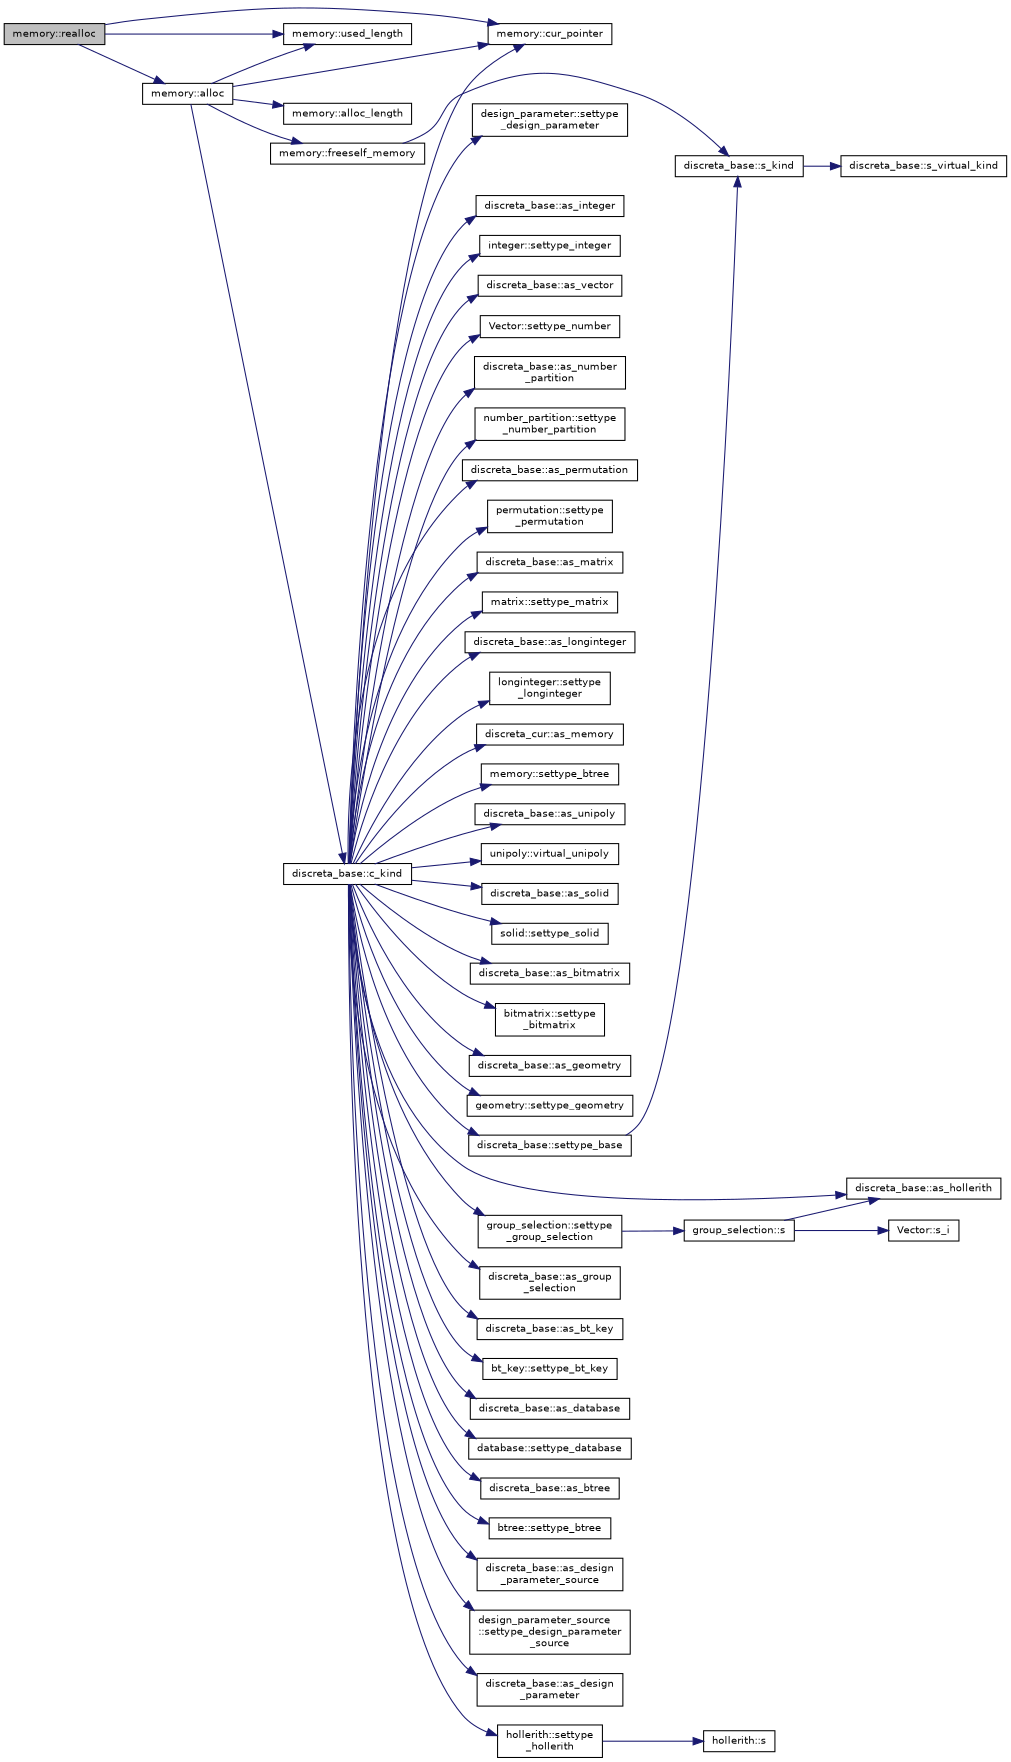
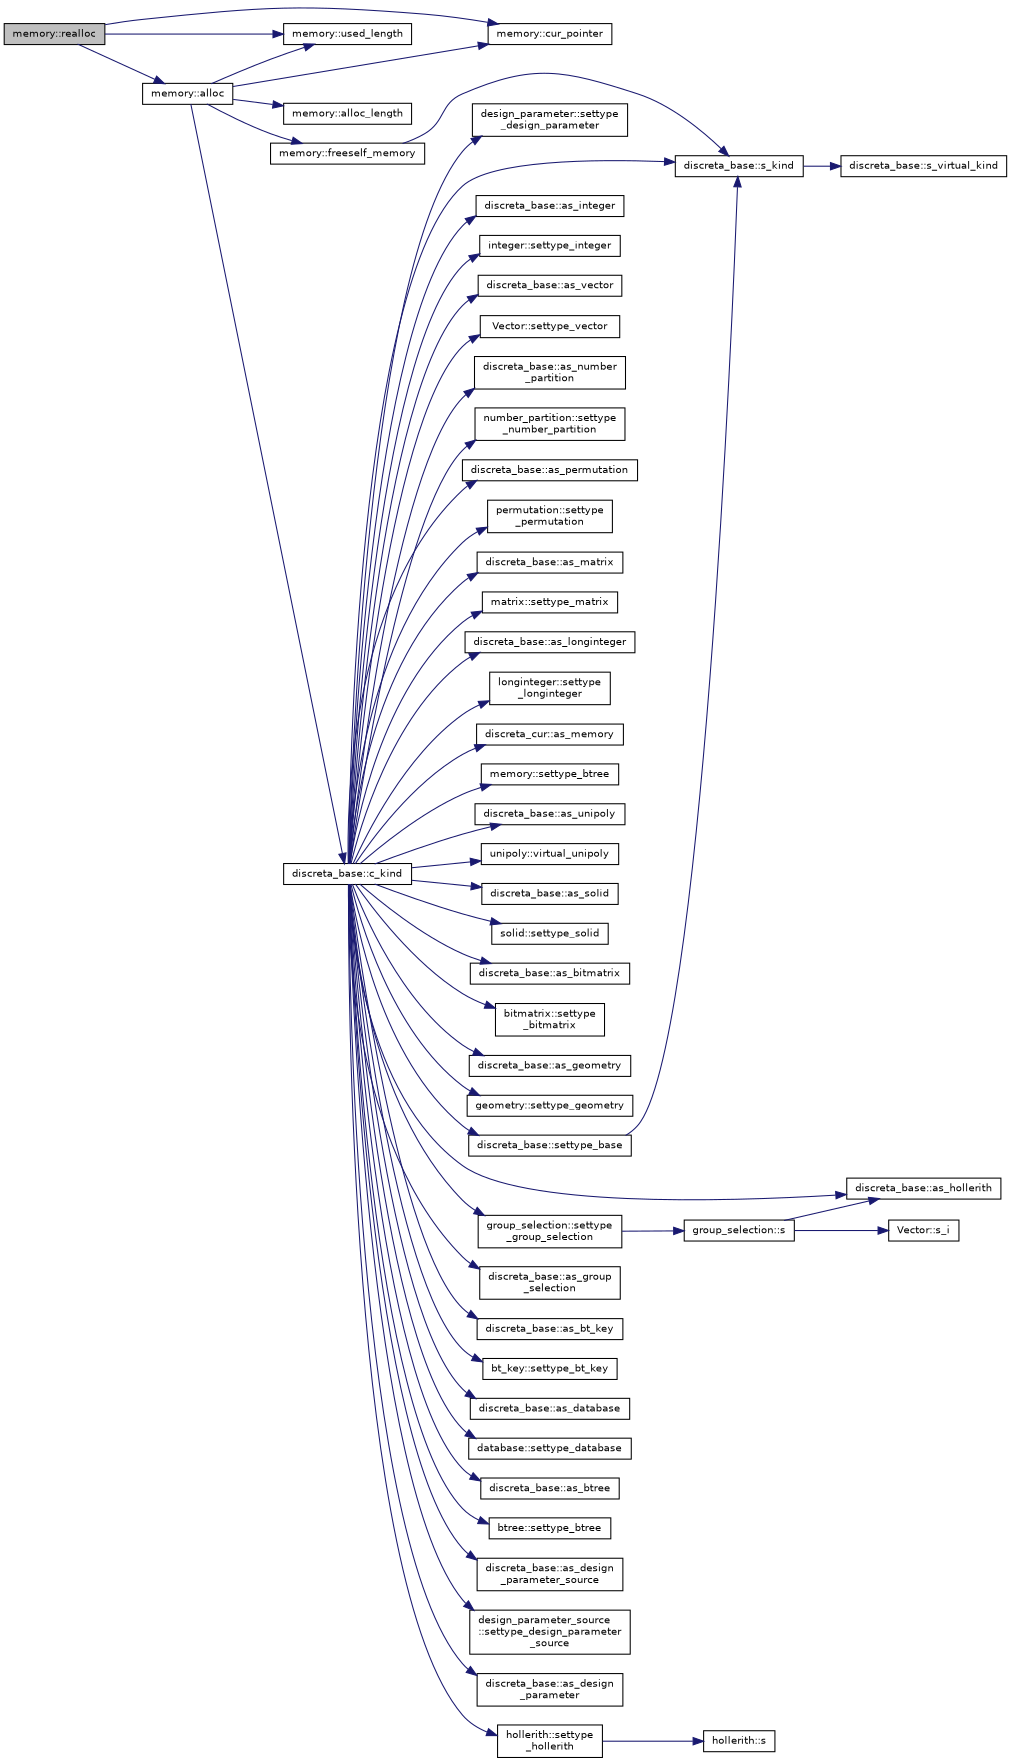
(412, 250) -> (439, 221)
(550, 327) -> (550, 327)
